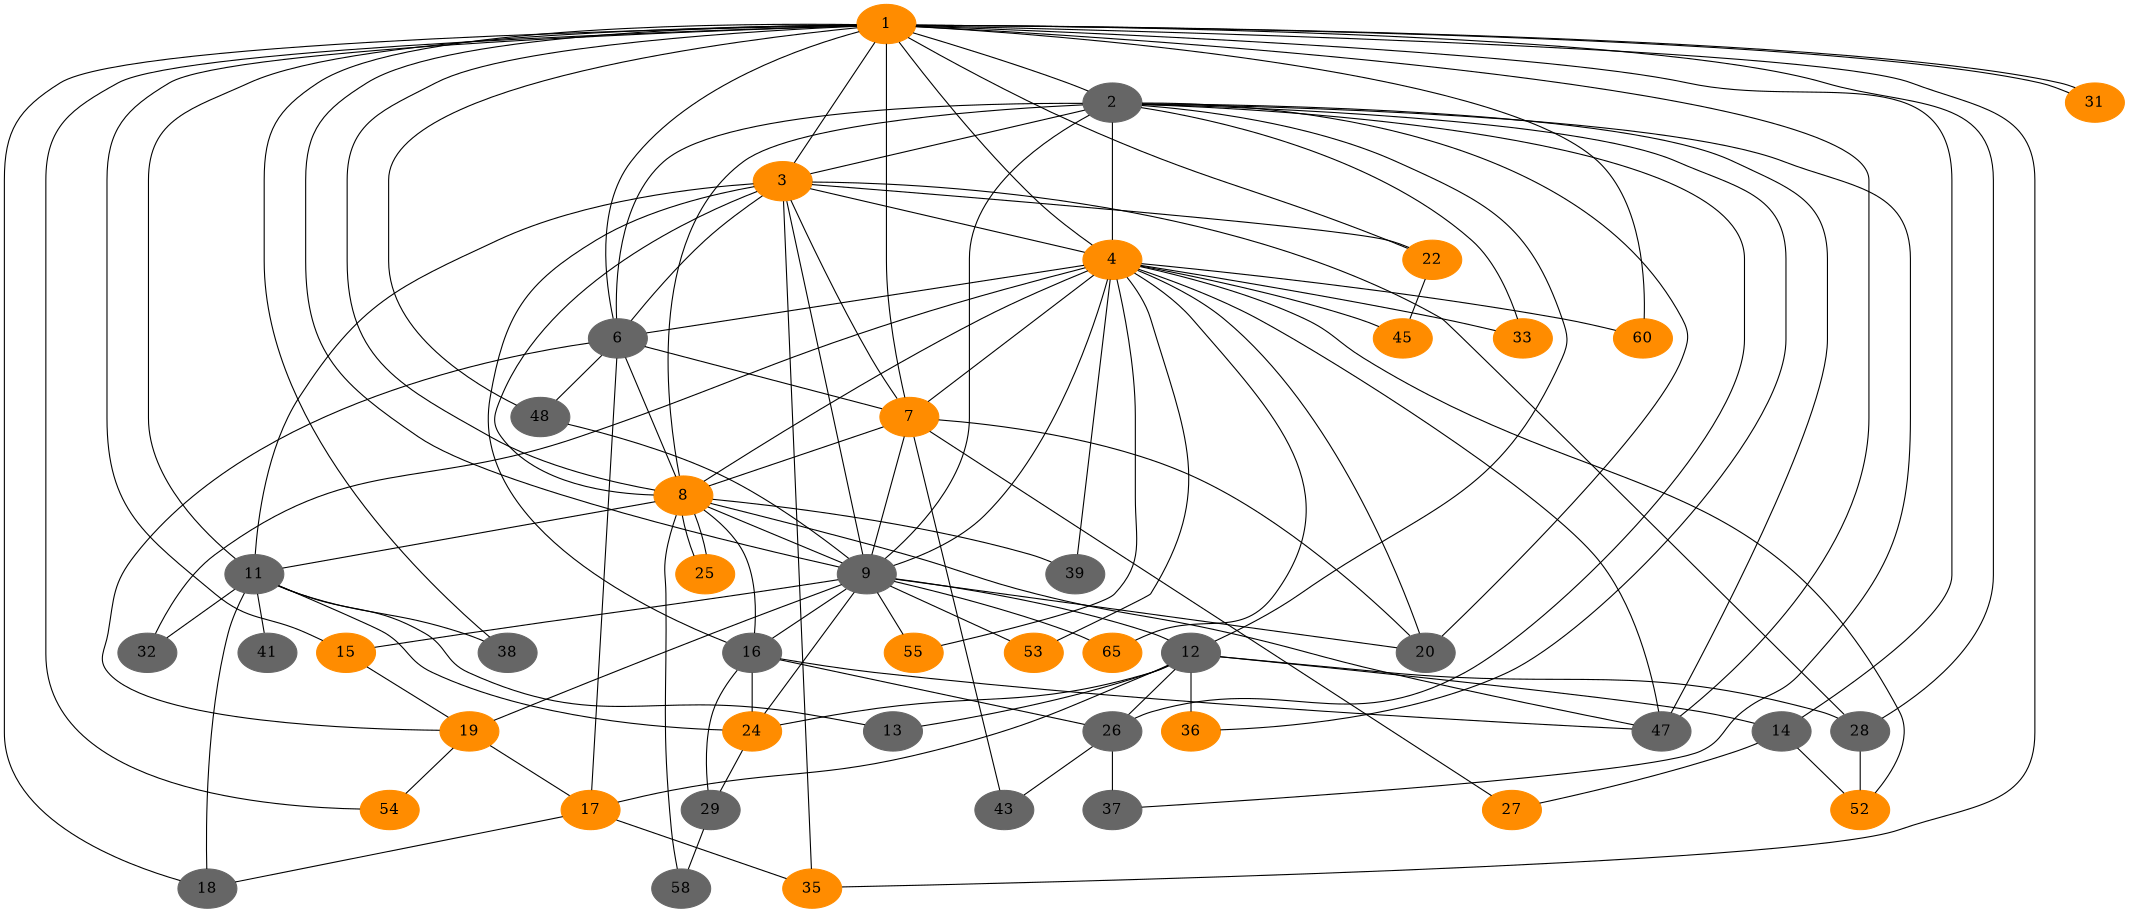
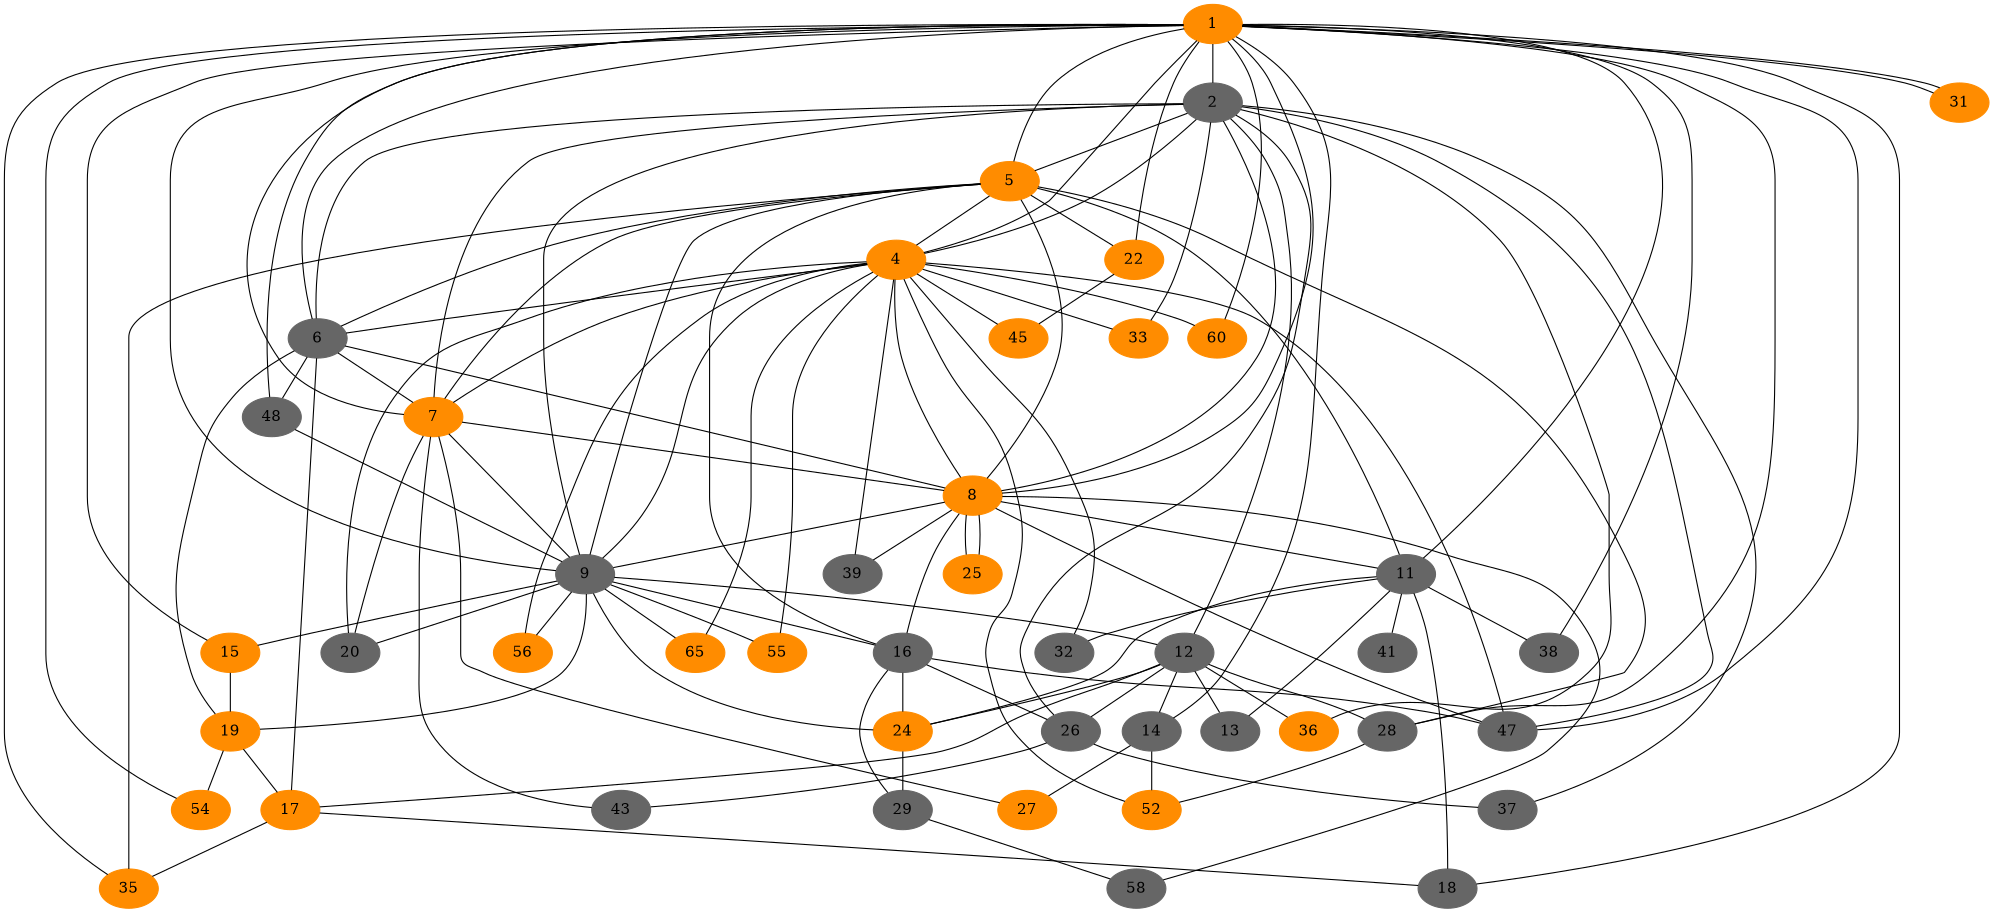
(783, 181) -> (1010, 181)
(1620, 242) -> (724, 127)
(1034, 653) -> (523, 653)
